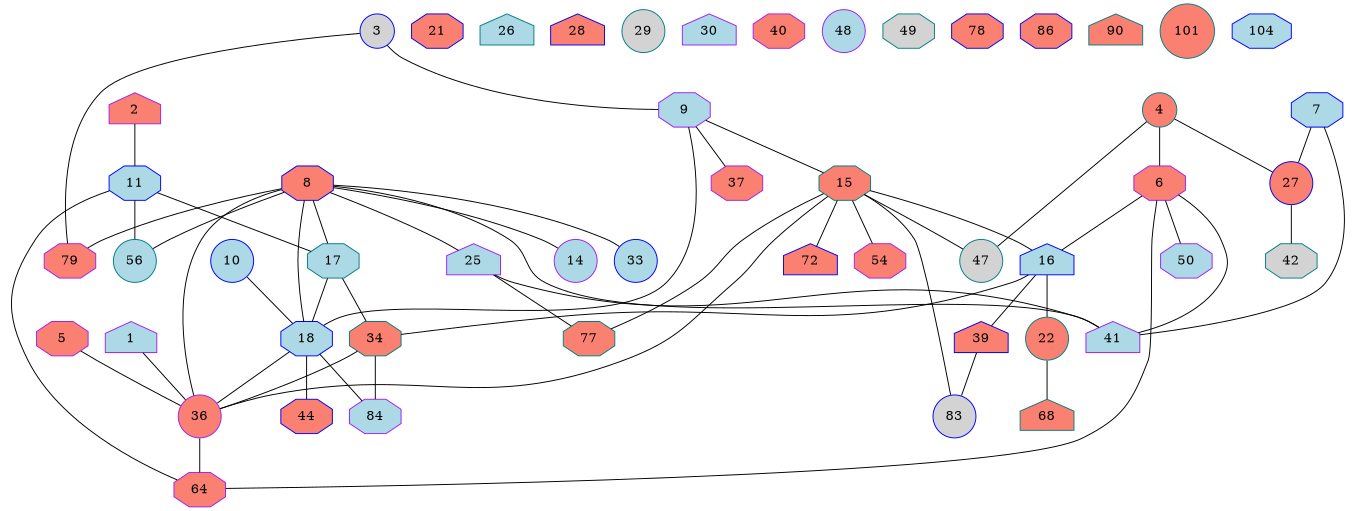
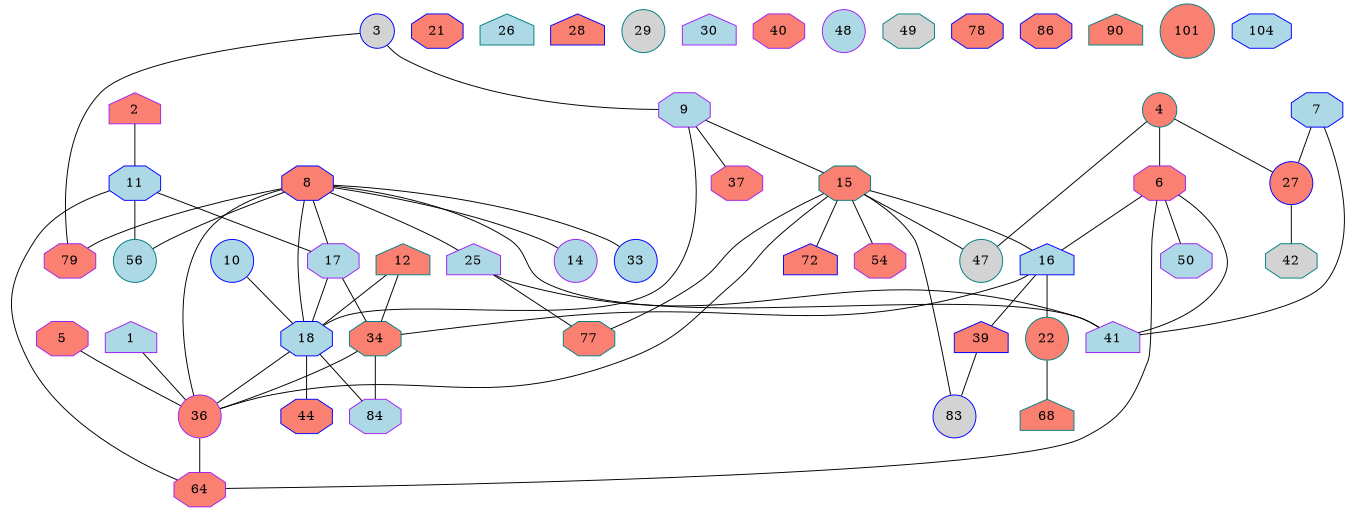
(333, 261) -> (333, 261)
none -> (403, 261)
